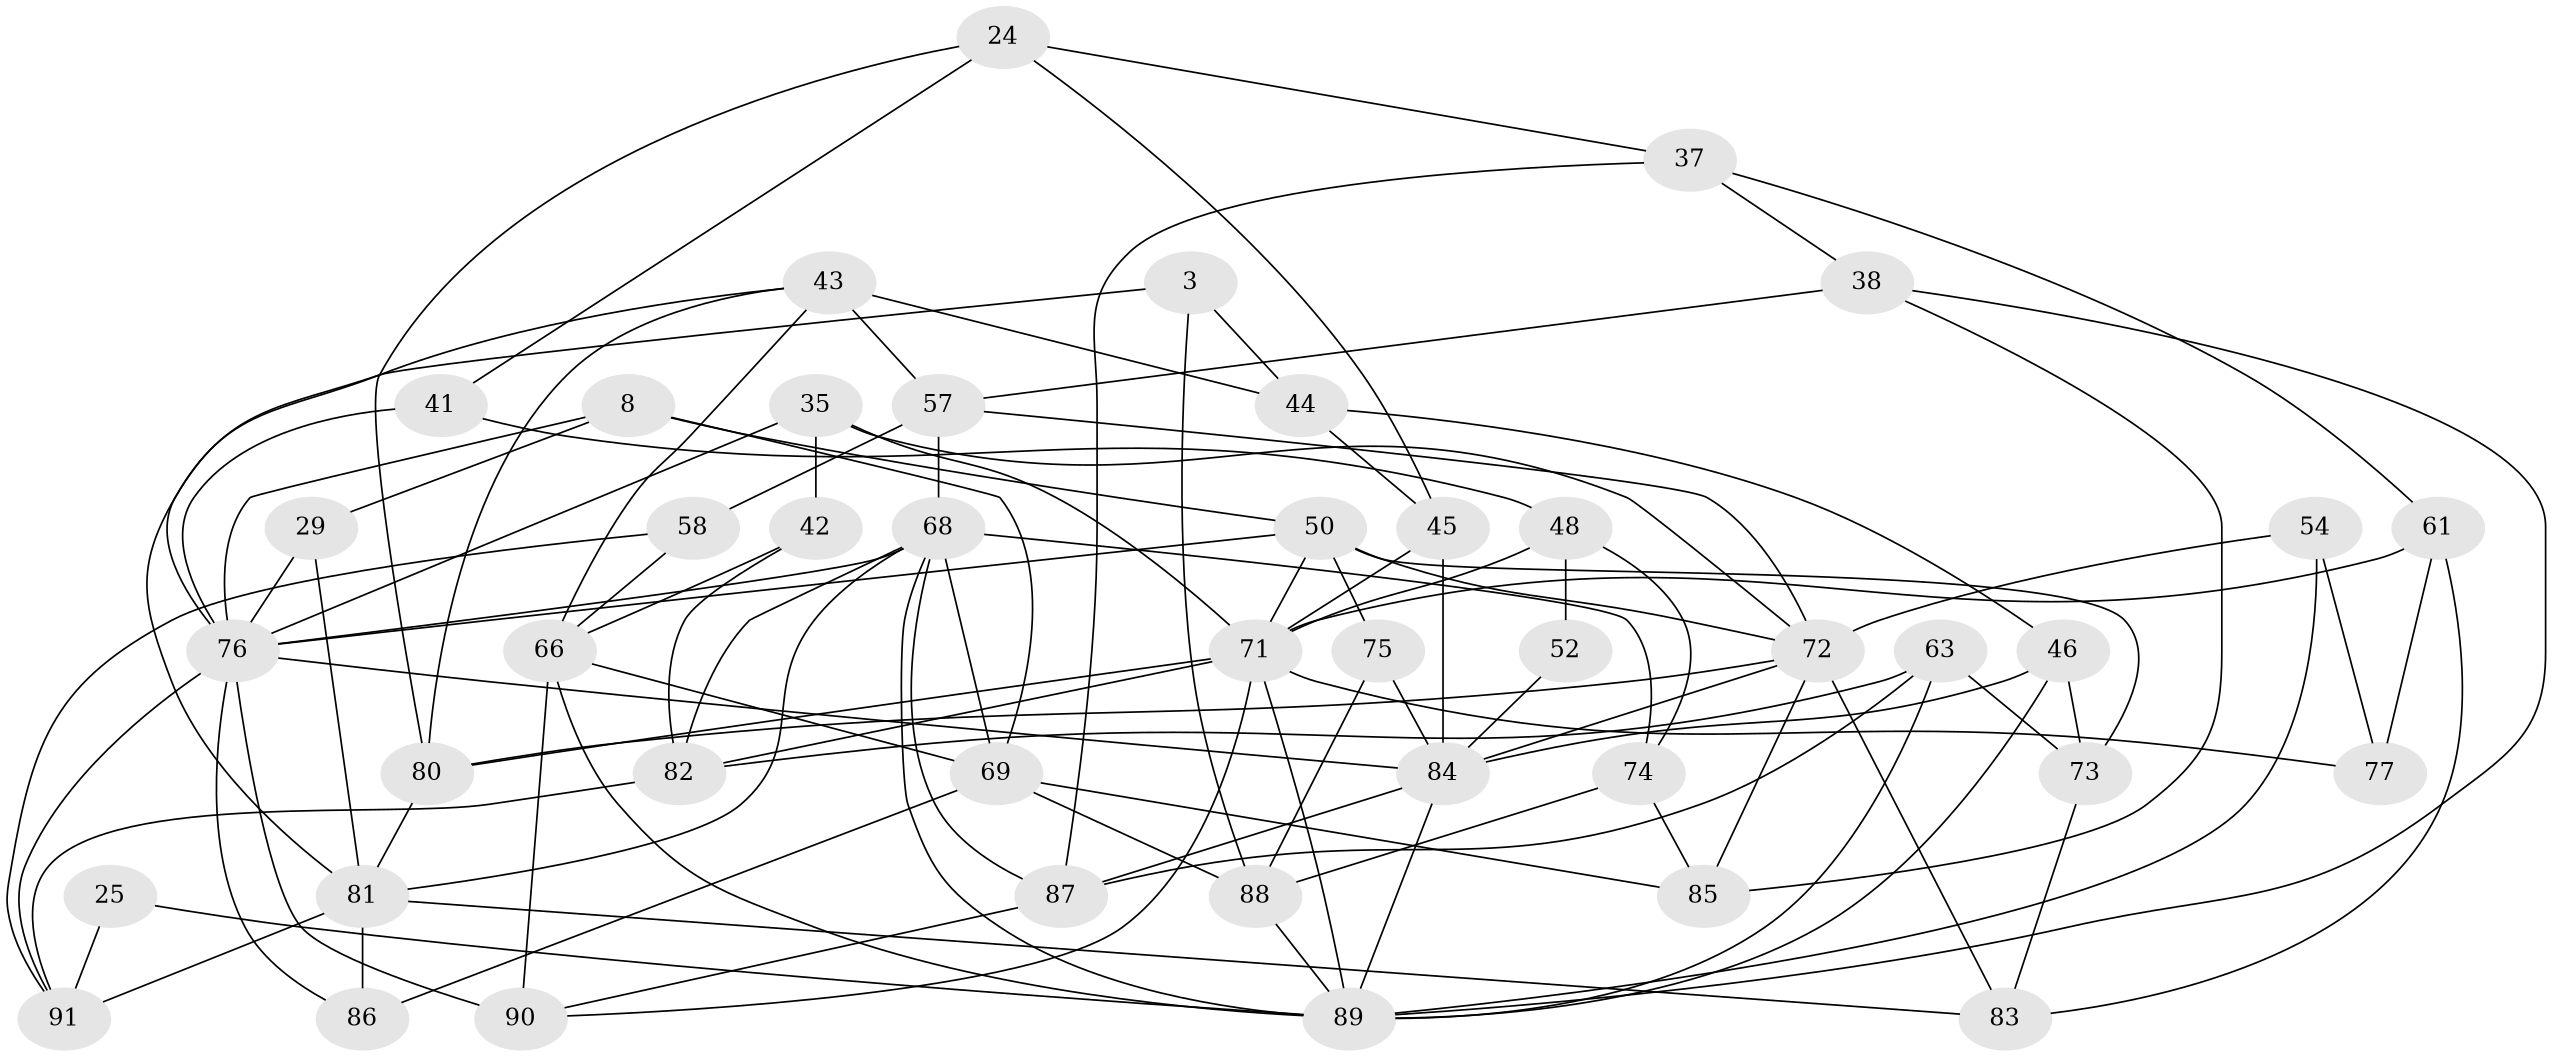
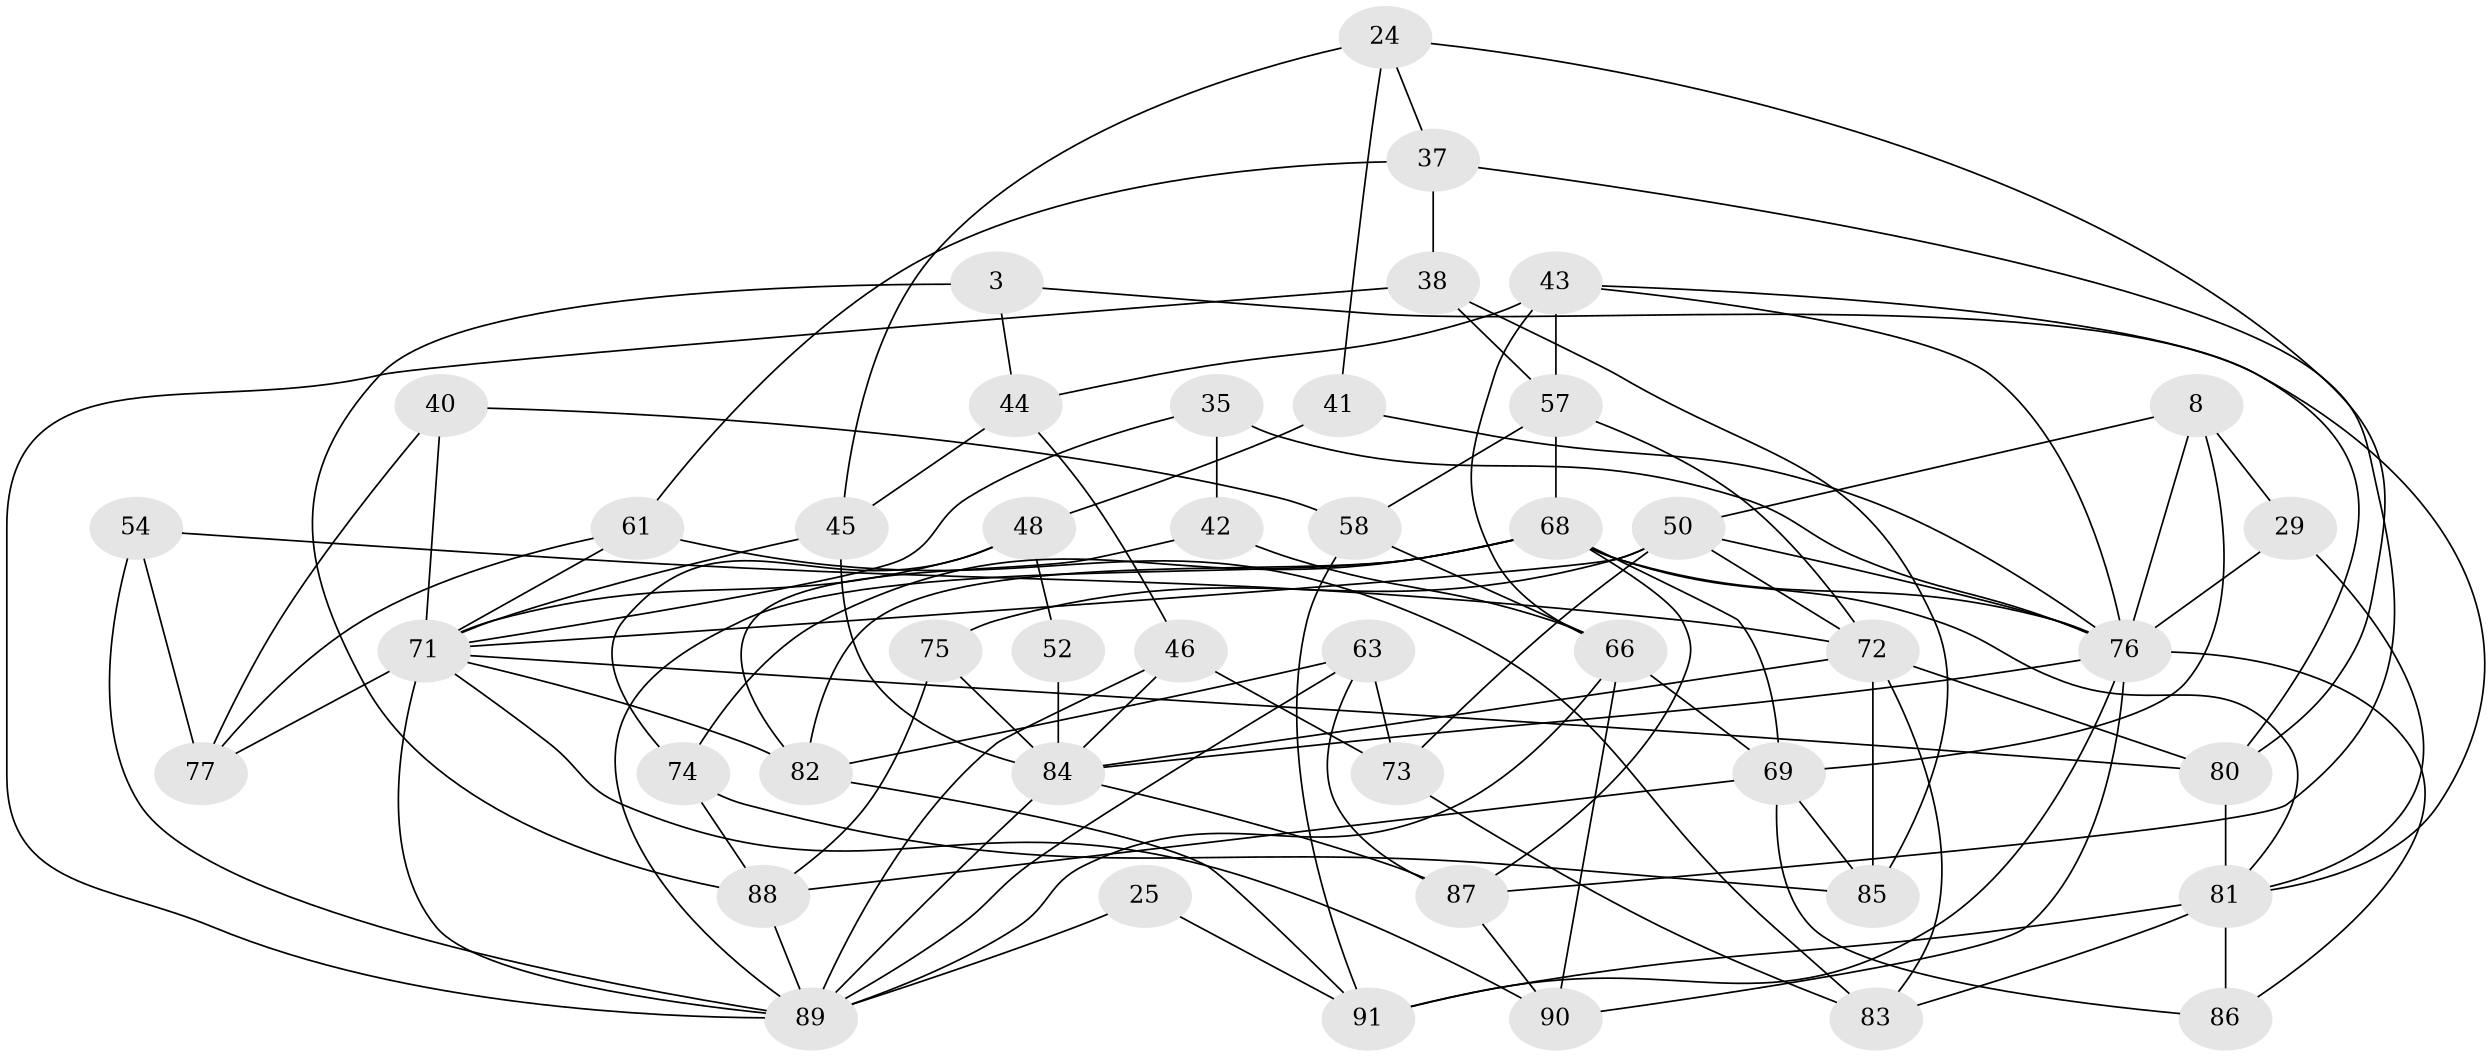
none -> (441, 406)
(1170, 461) -> none
